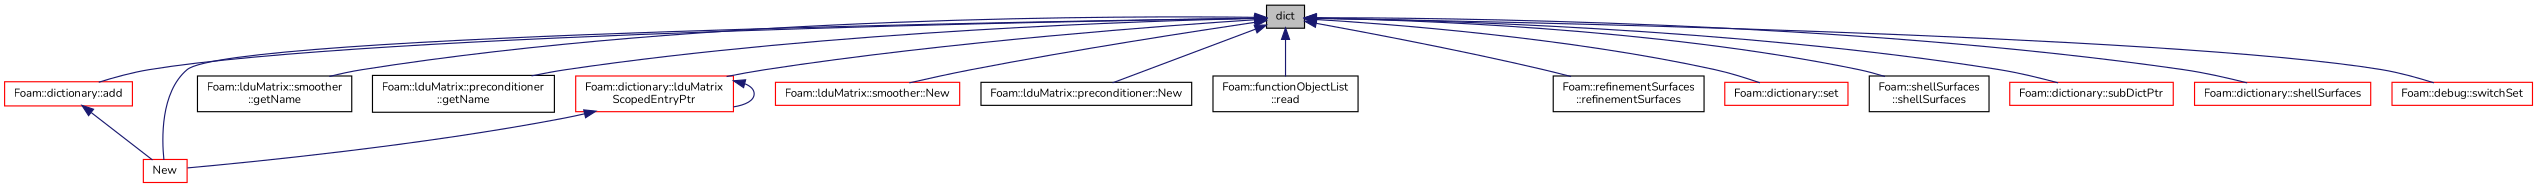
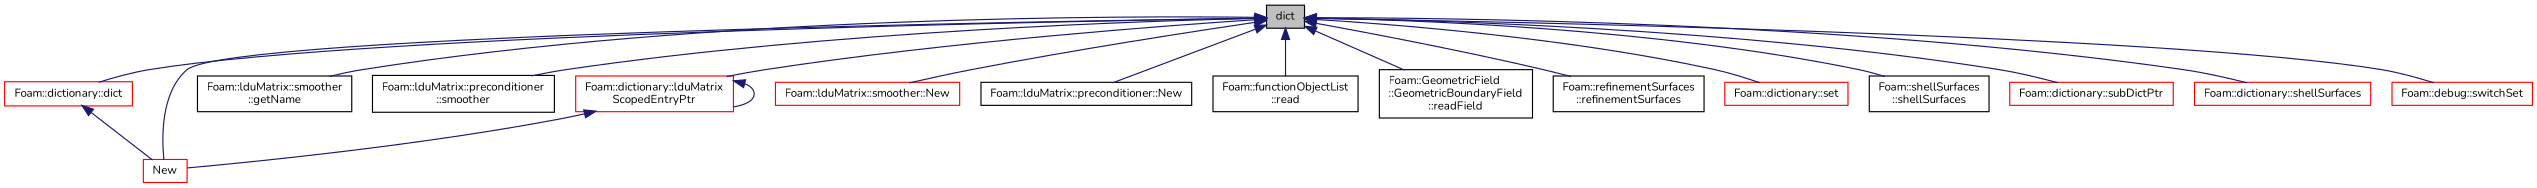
(69, 94) -> (69, 94)
(463, 94) -> (463, 94)
none -> (1456, 94)
